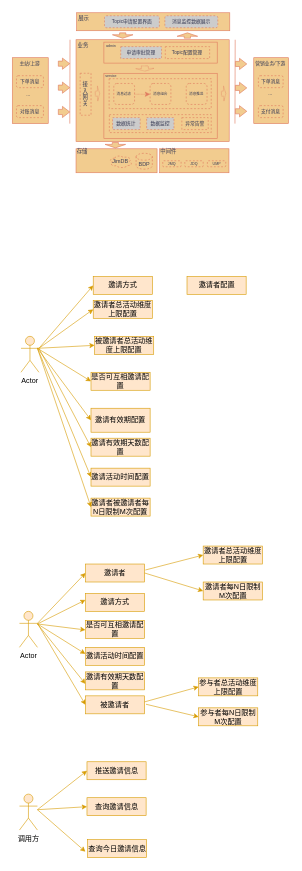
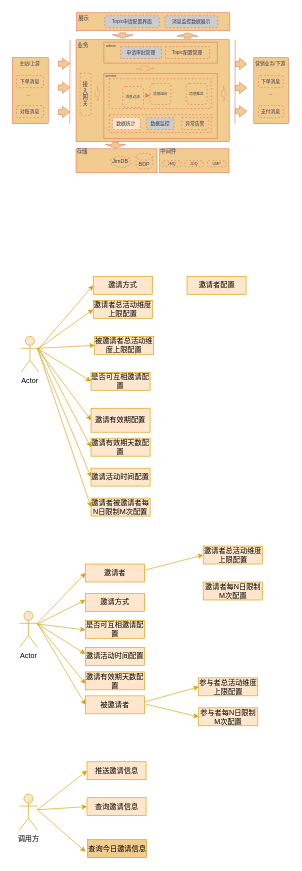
(124, 94) -> (133, 97)
(127, 123) -> (127, 123)
(172, 582) -> none
(117, 849) -> (117, 849)
